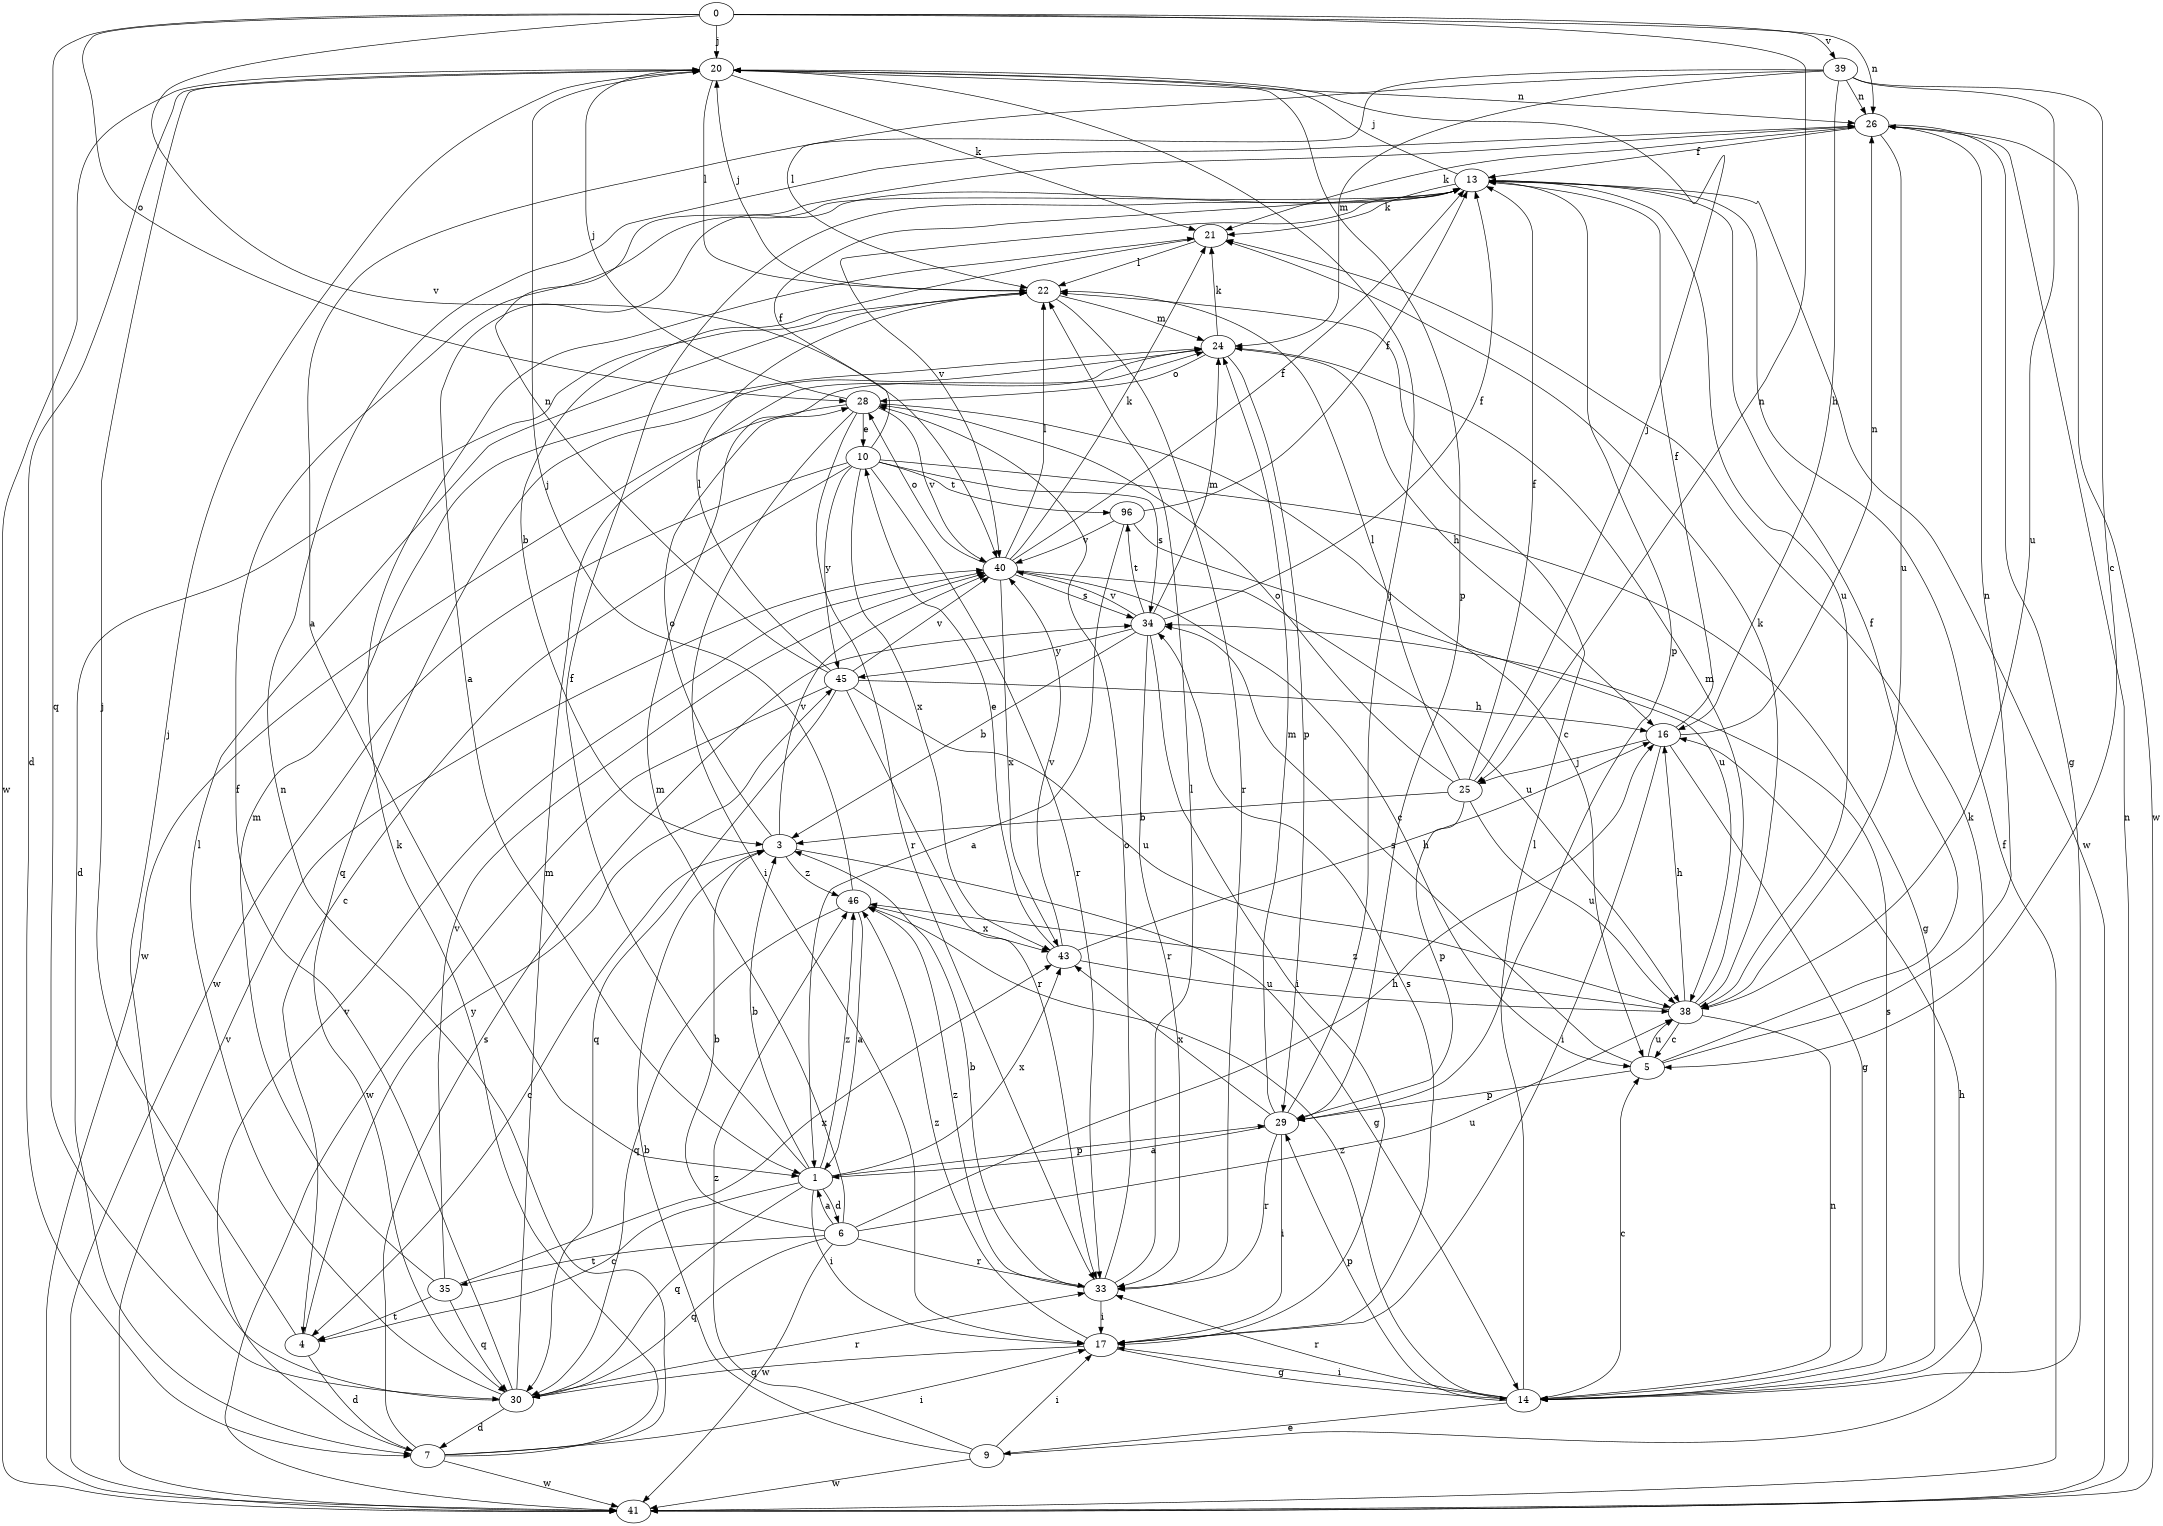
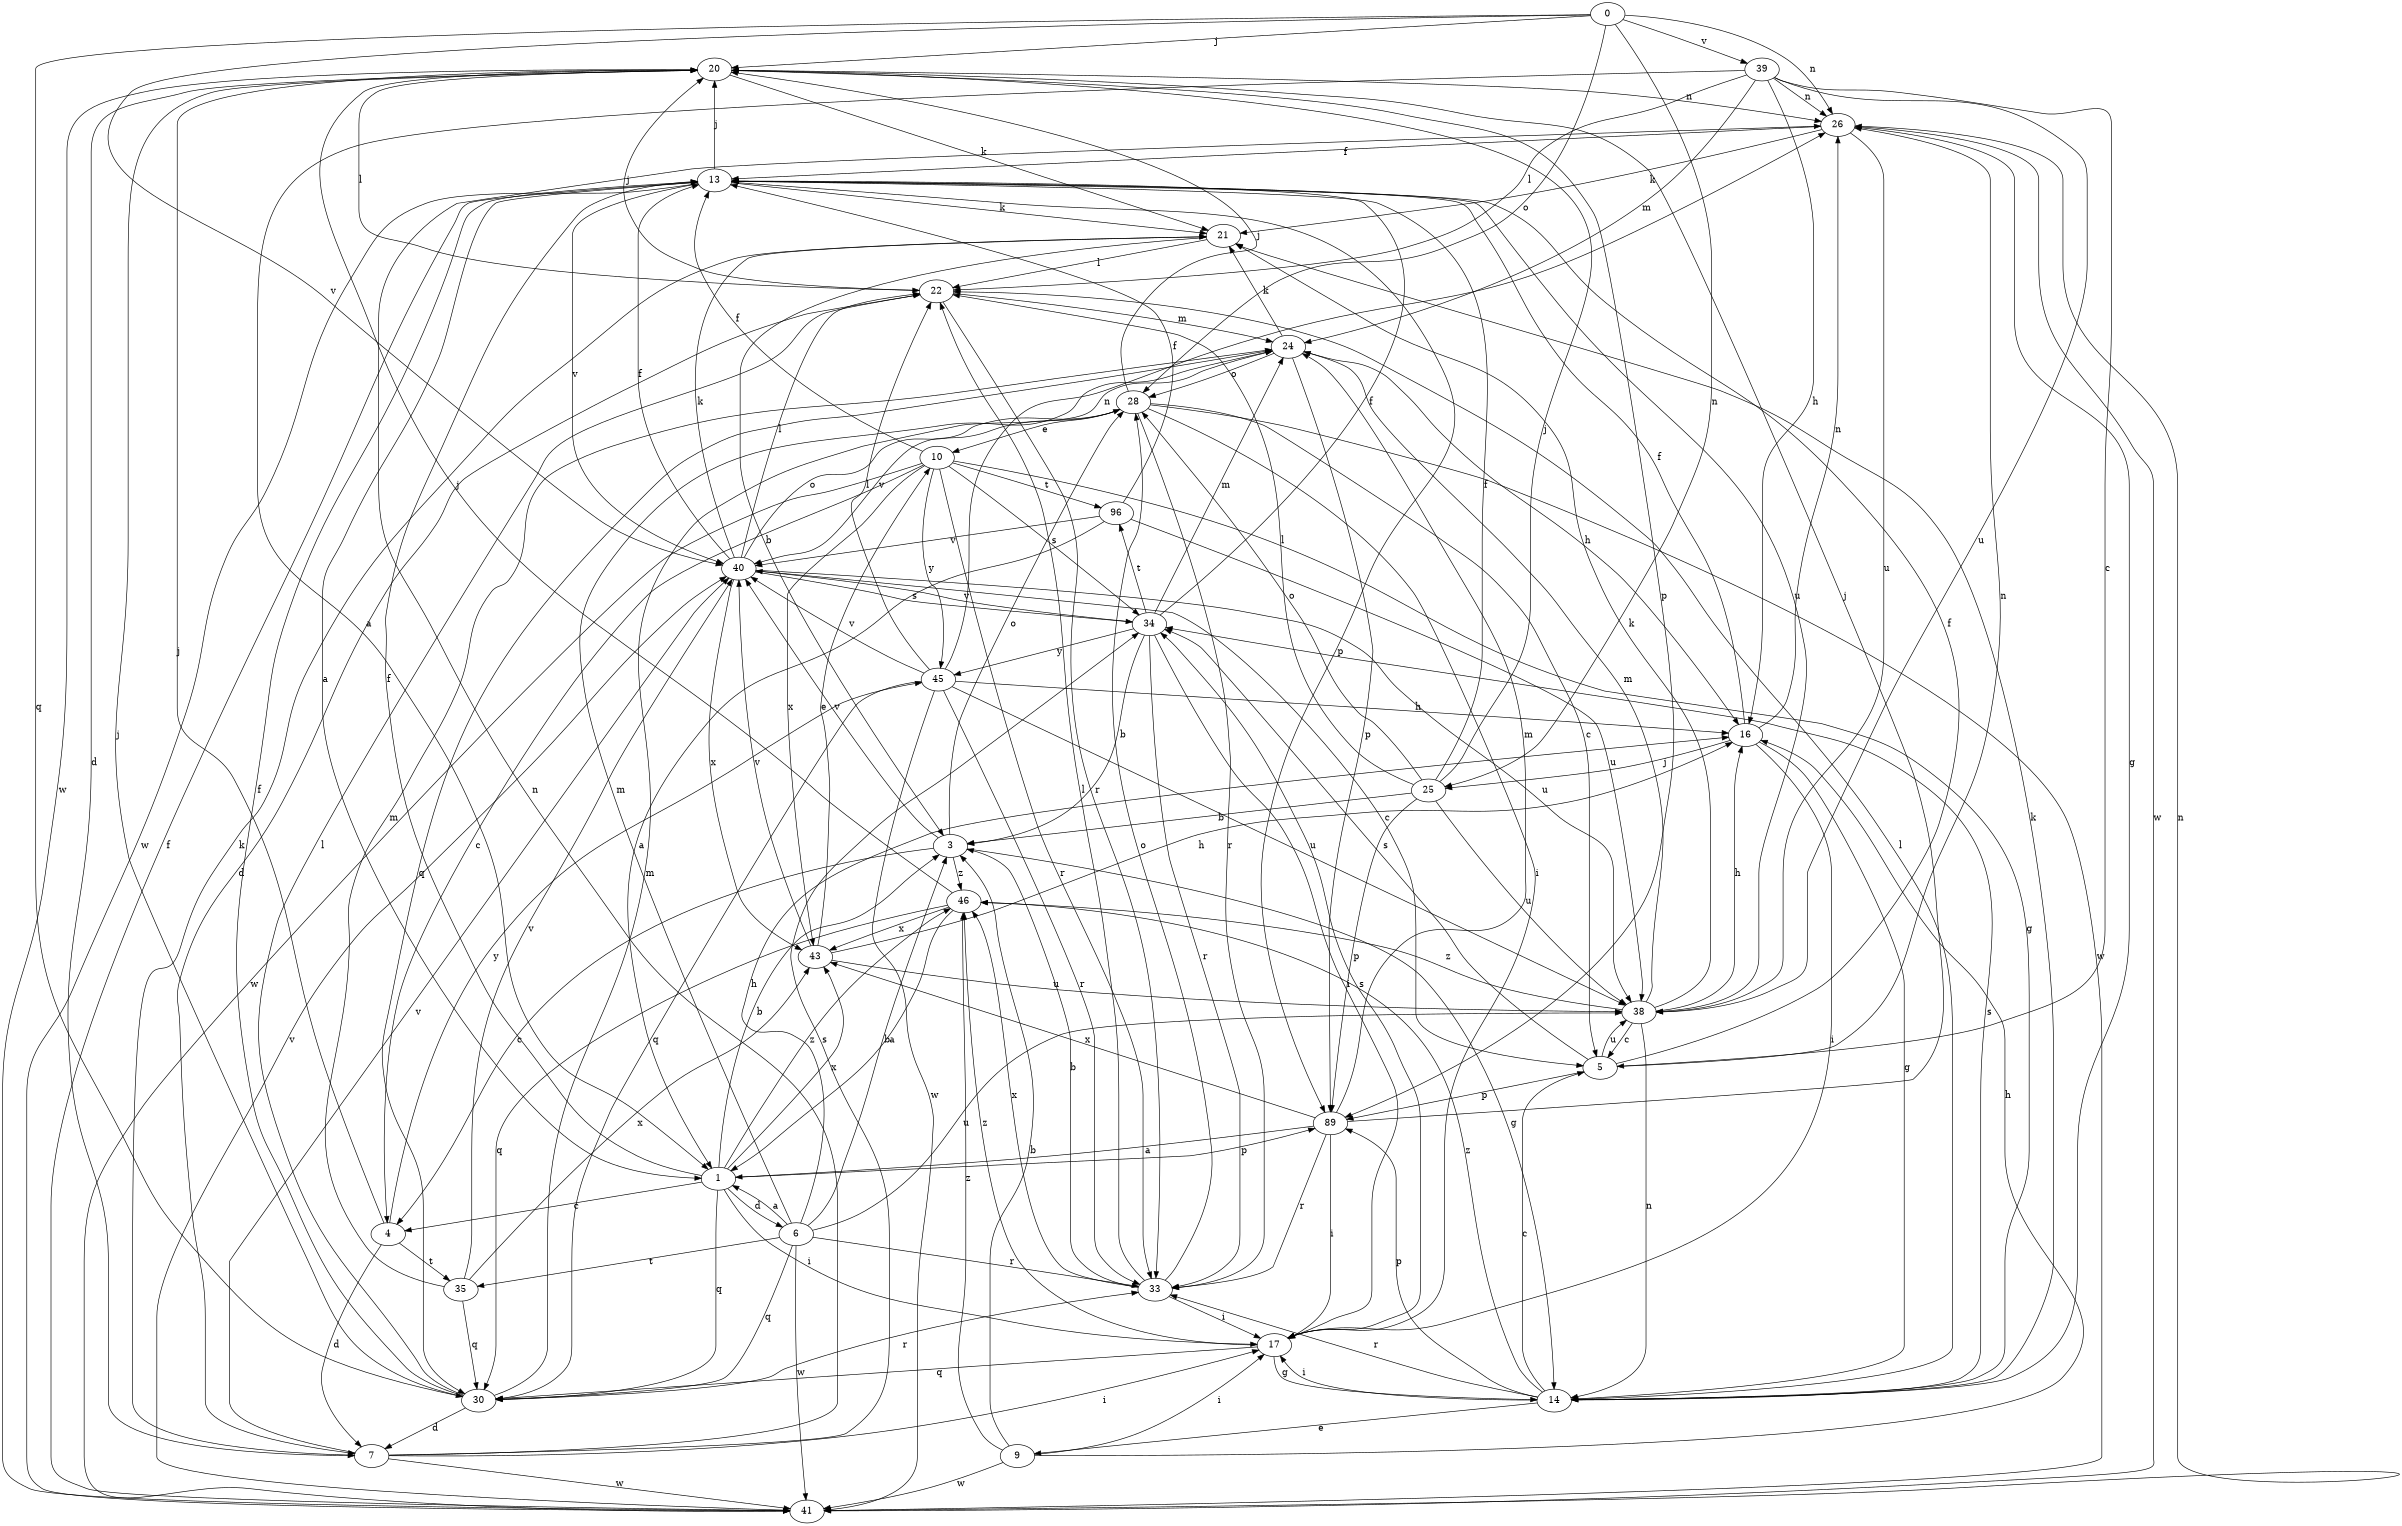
(956, 1096) -> (1015, 1096)
(1281, 1123) -> (1330, 1123)
(376, 1320) -> (419, 1257)
